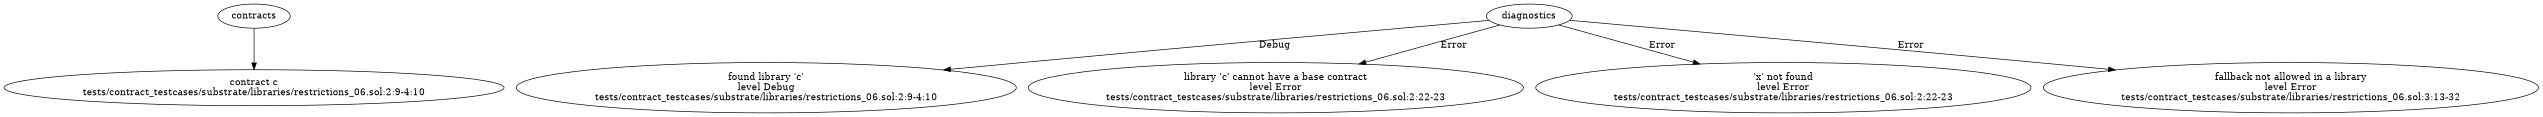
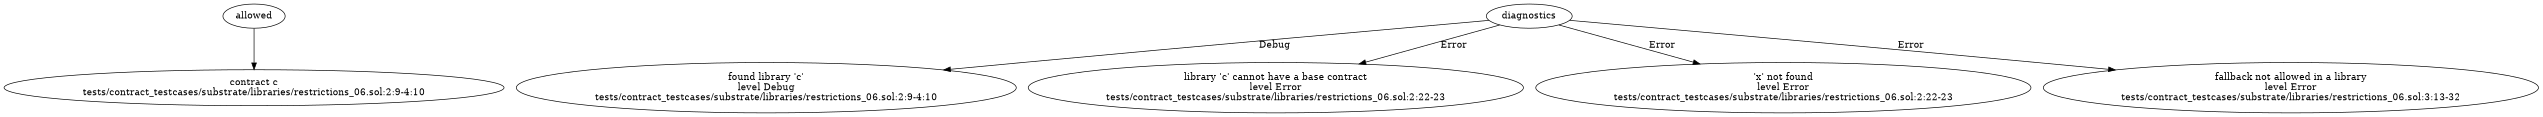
(254, 16) -> (254, 16)
